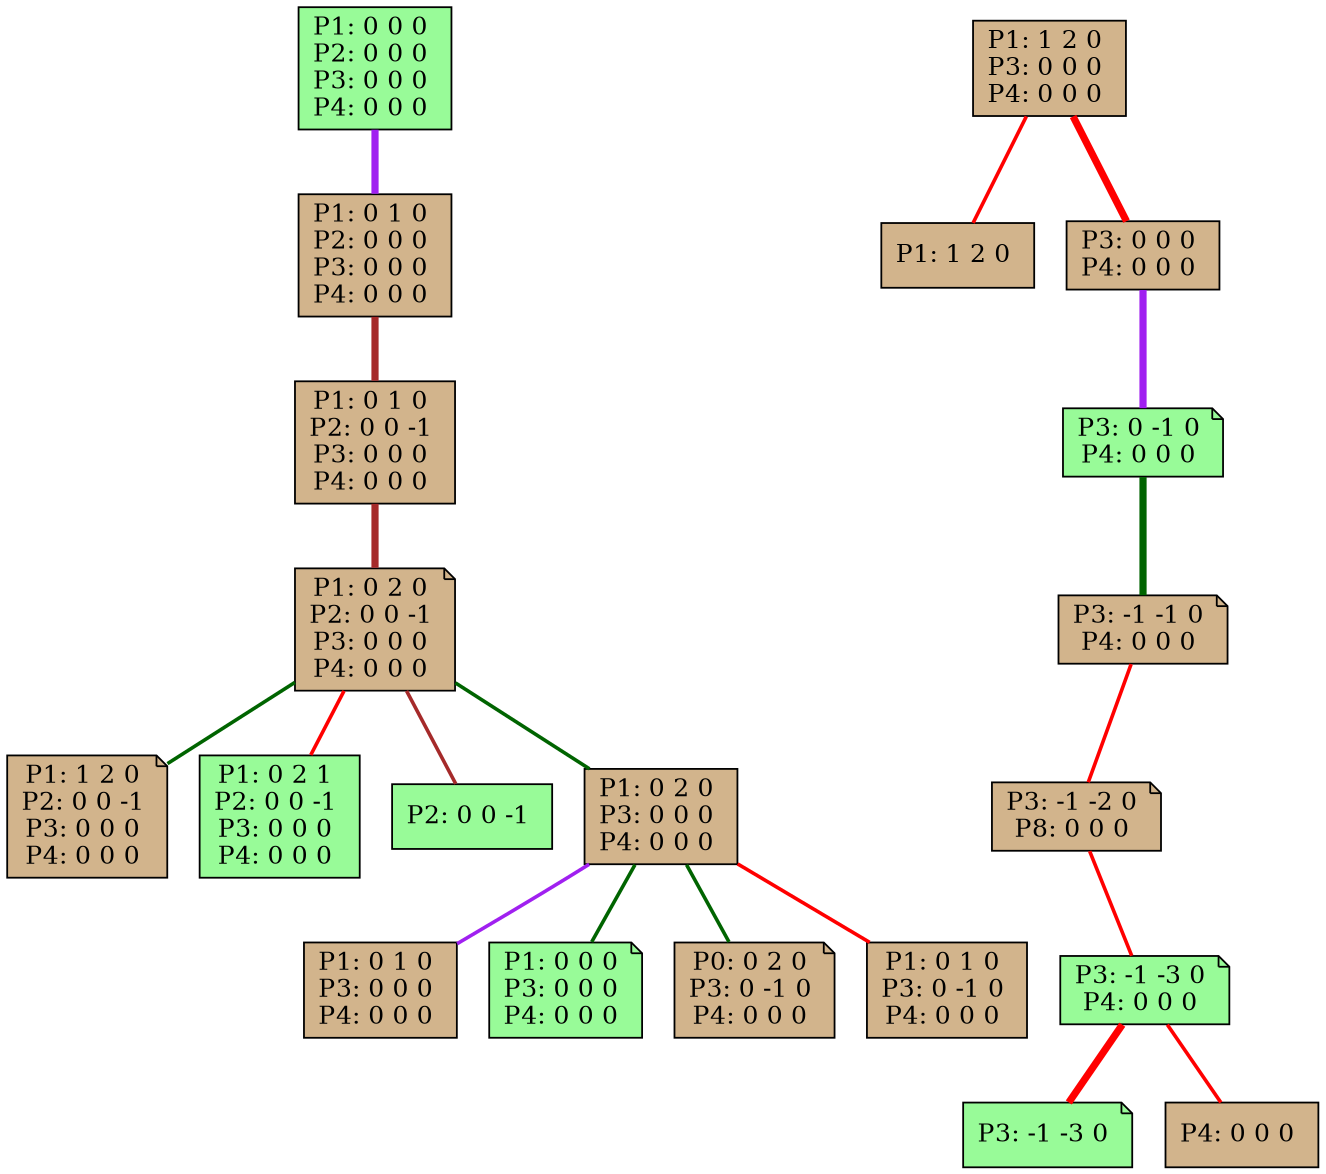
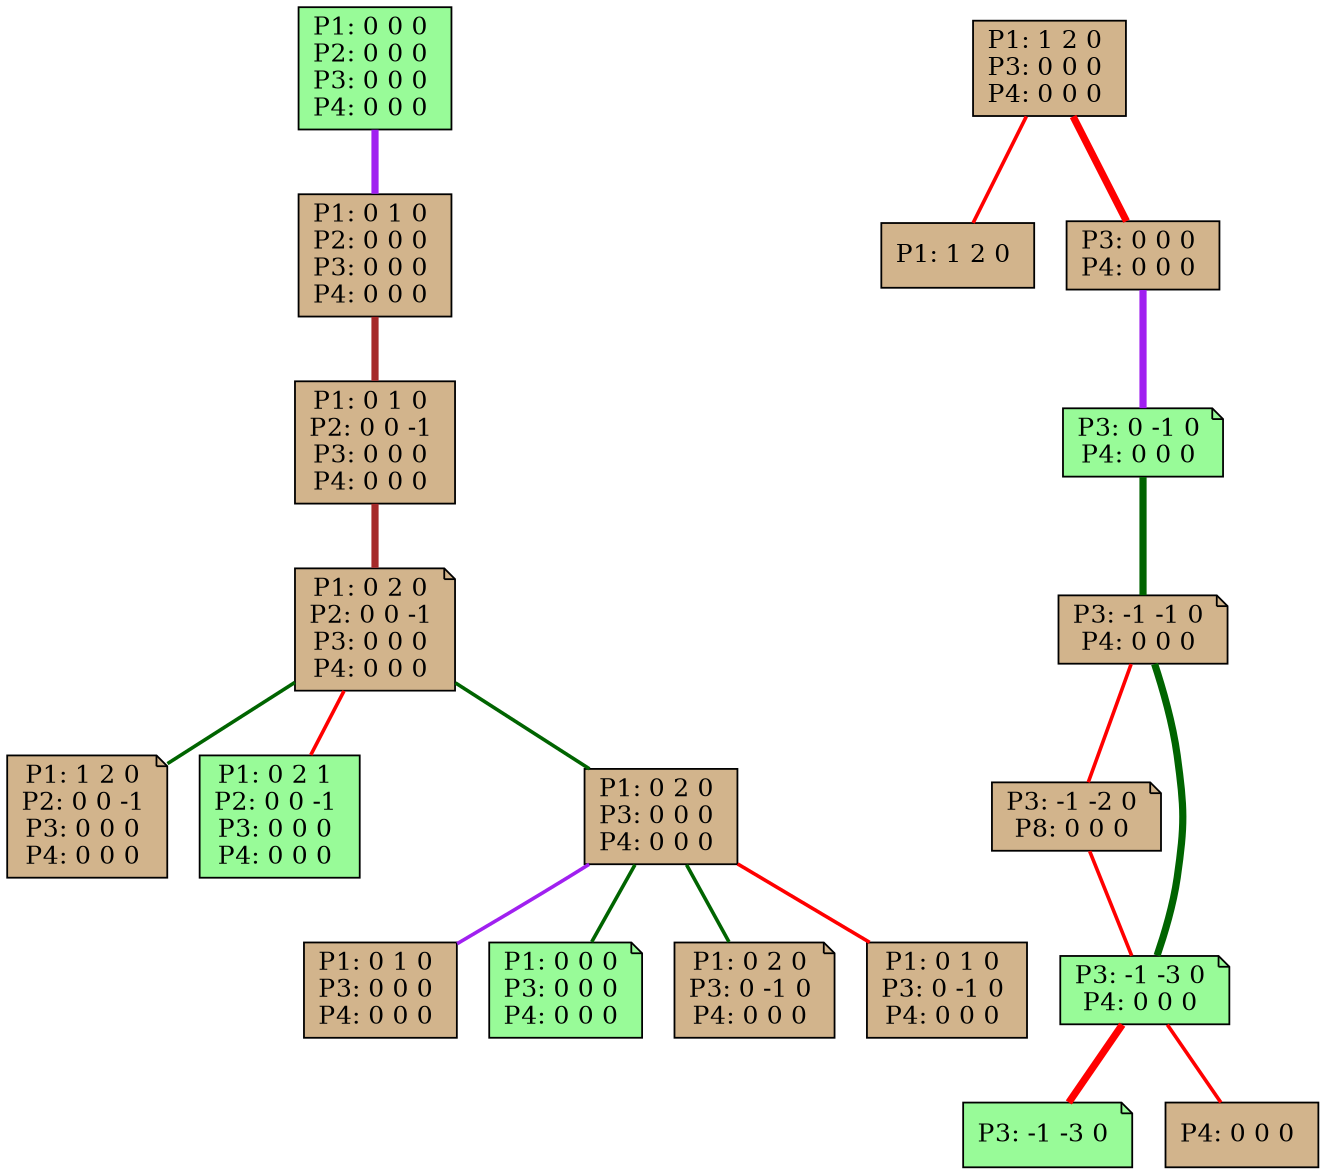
none -> (1183, 810)
(472, 817) -> none
(755, 990) -> (755, 990)
